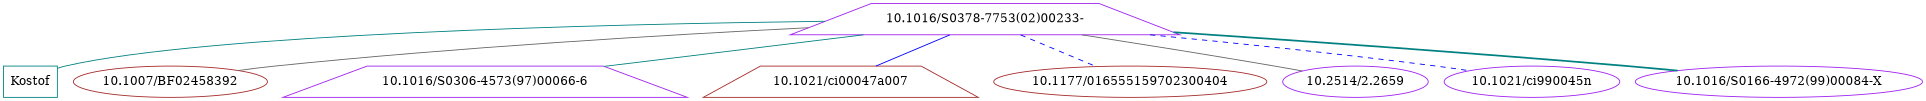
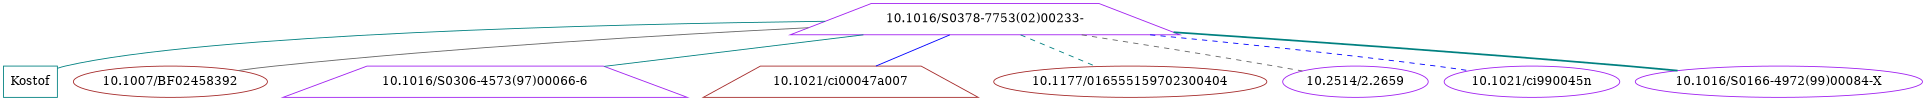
(1058, 51) -> (1058, 51)
(1192, 52) -> (1192, 52)
